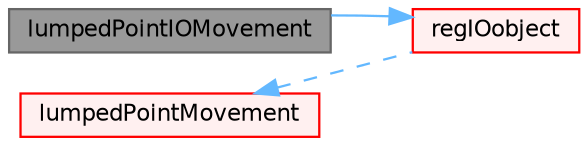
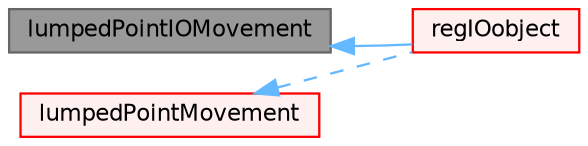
(360, 16) -> (383, 45)
